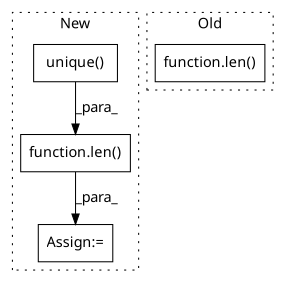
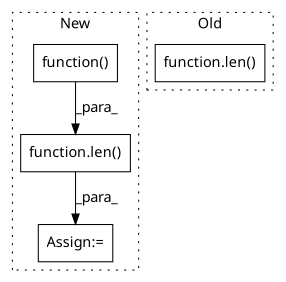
(76, 63) -> (76, 63)
